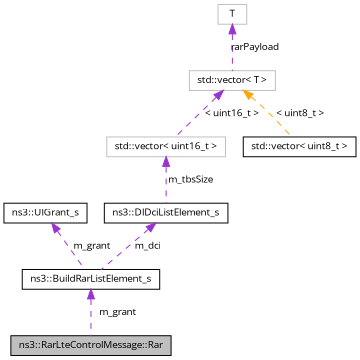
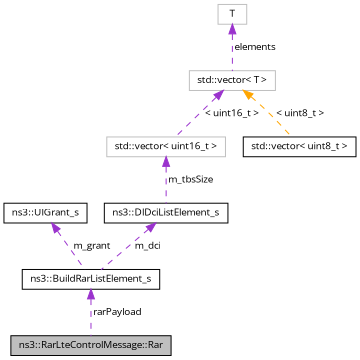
(254, 47) -> (254, 47)
(117, 312) -> (117, 312)
